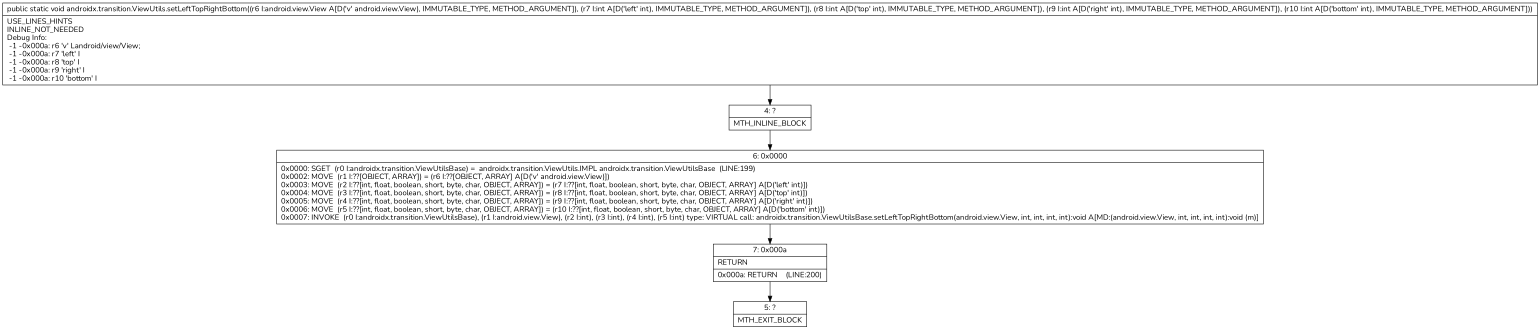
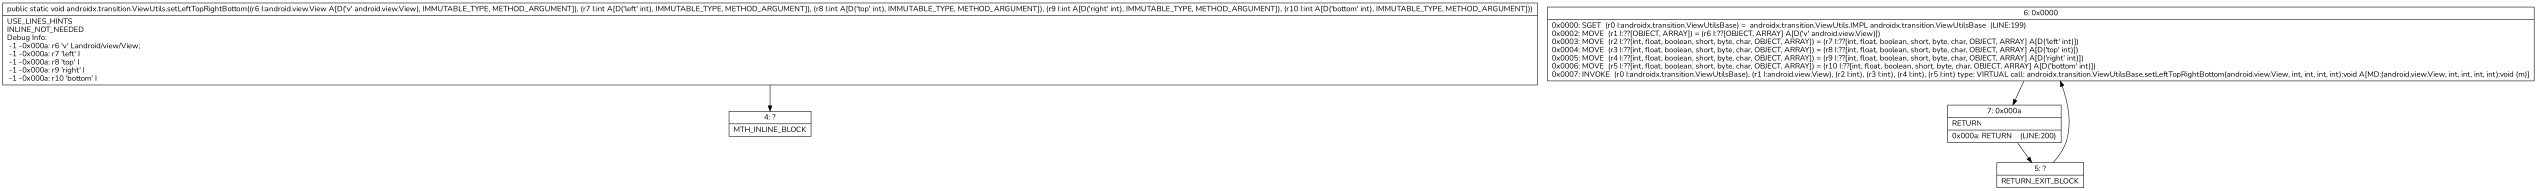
(770, 137) -> (2069, 126)
(770, 320) -> (2040, 181)
